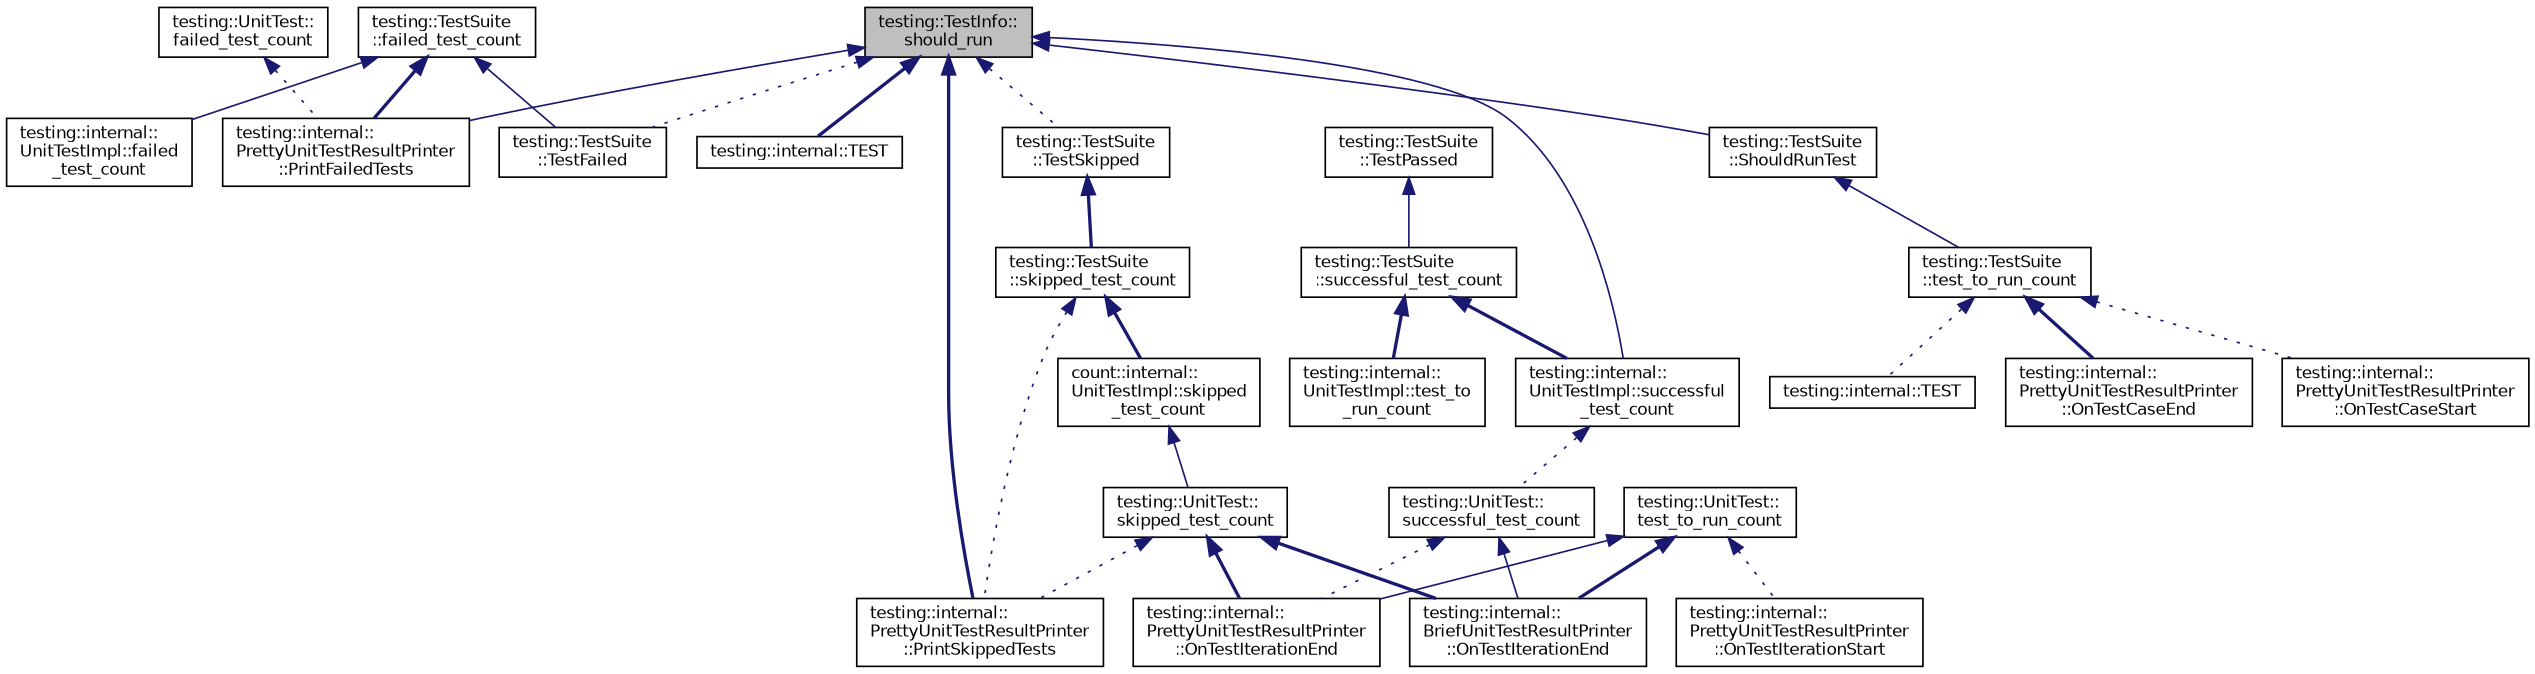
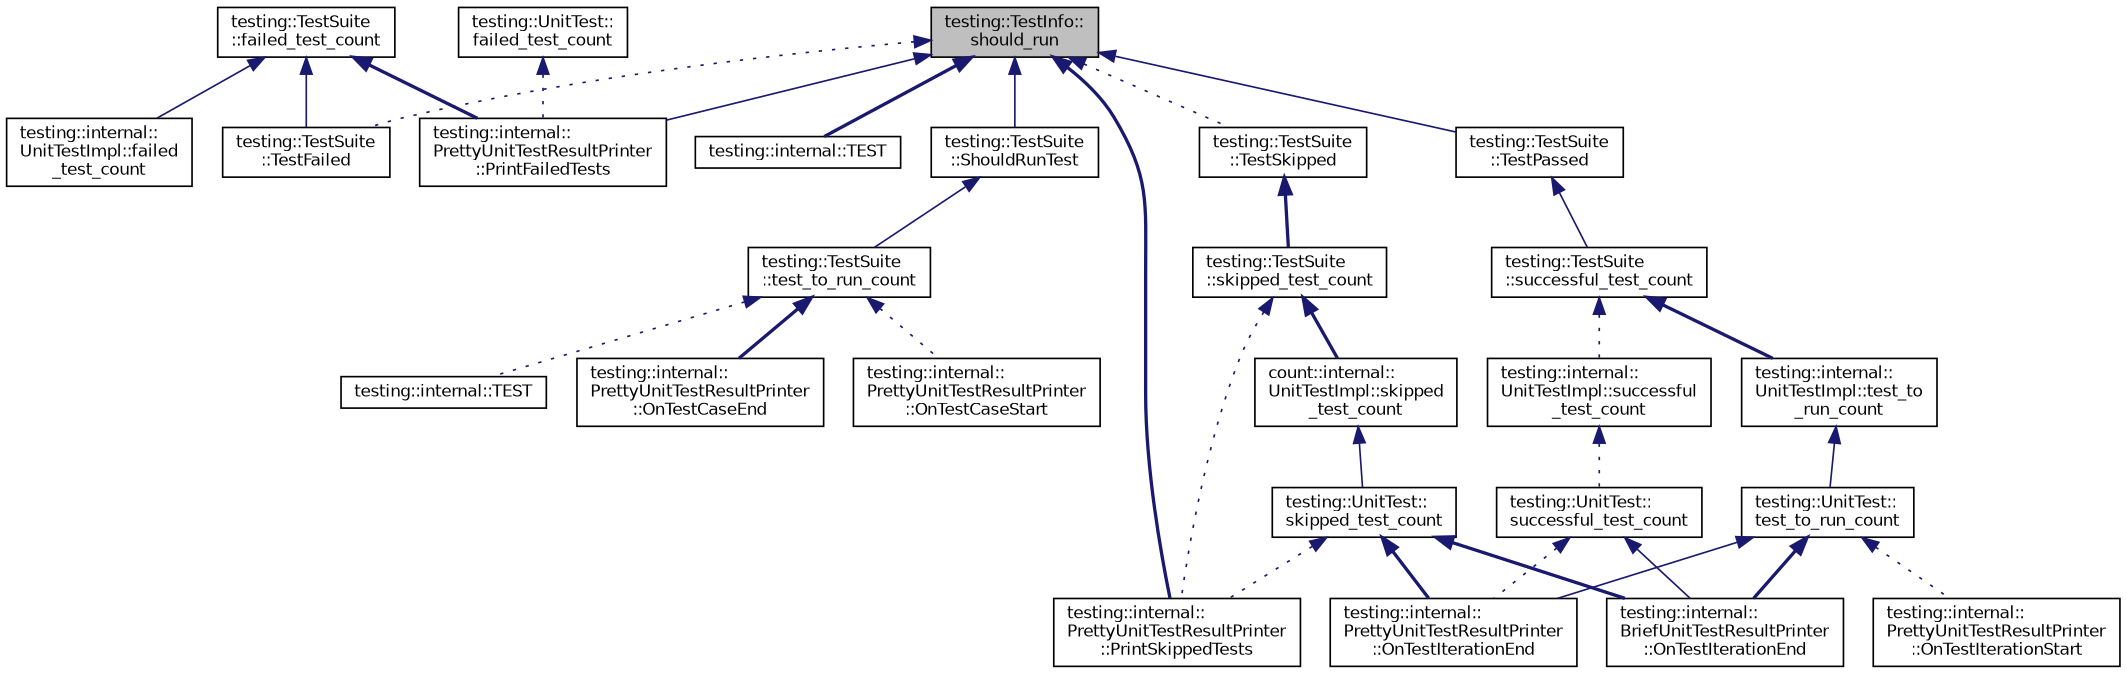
(1398, 77) -> (1286, 94)
(1517, 332) -> (1599, 336)
none -> (1832, 465)
